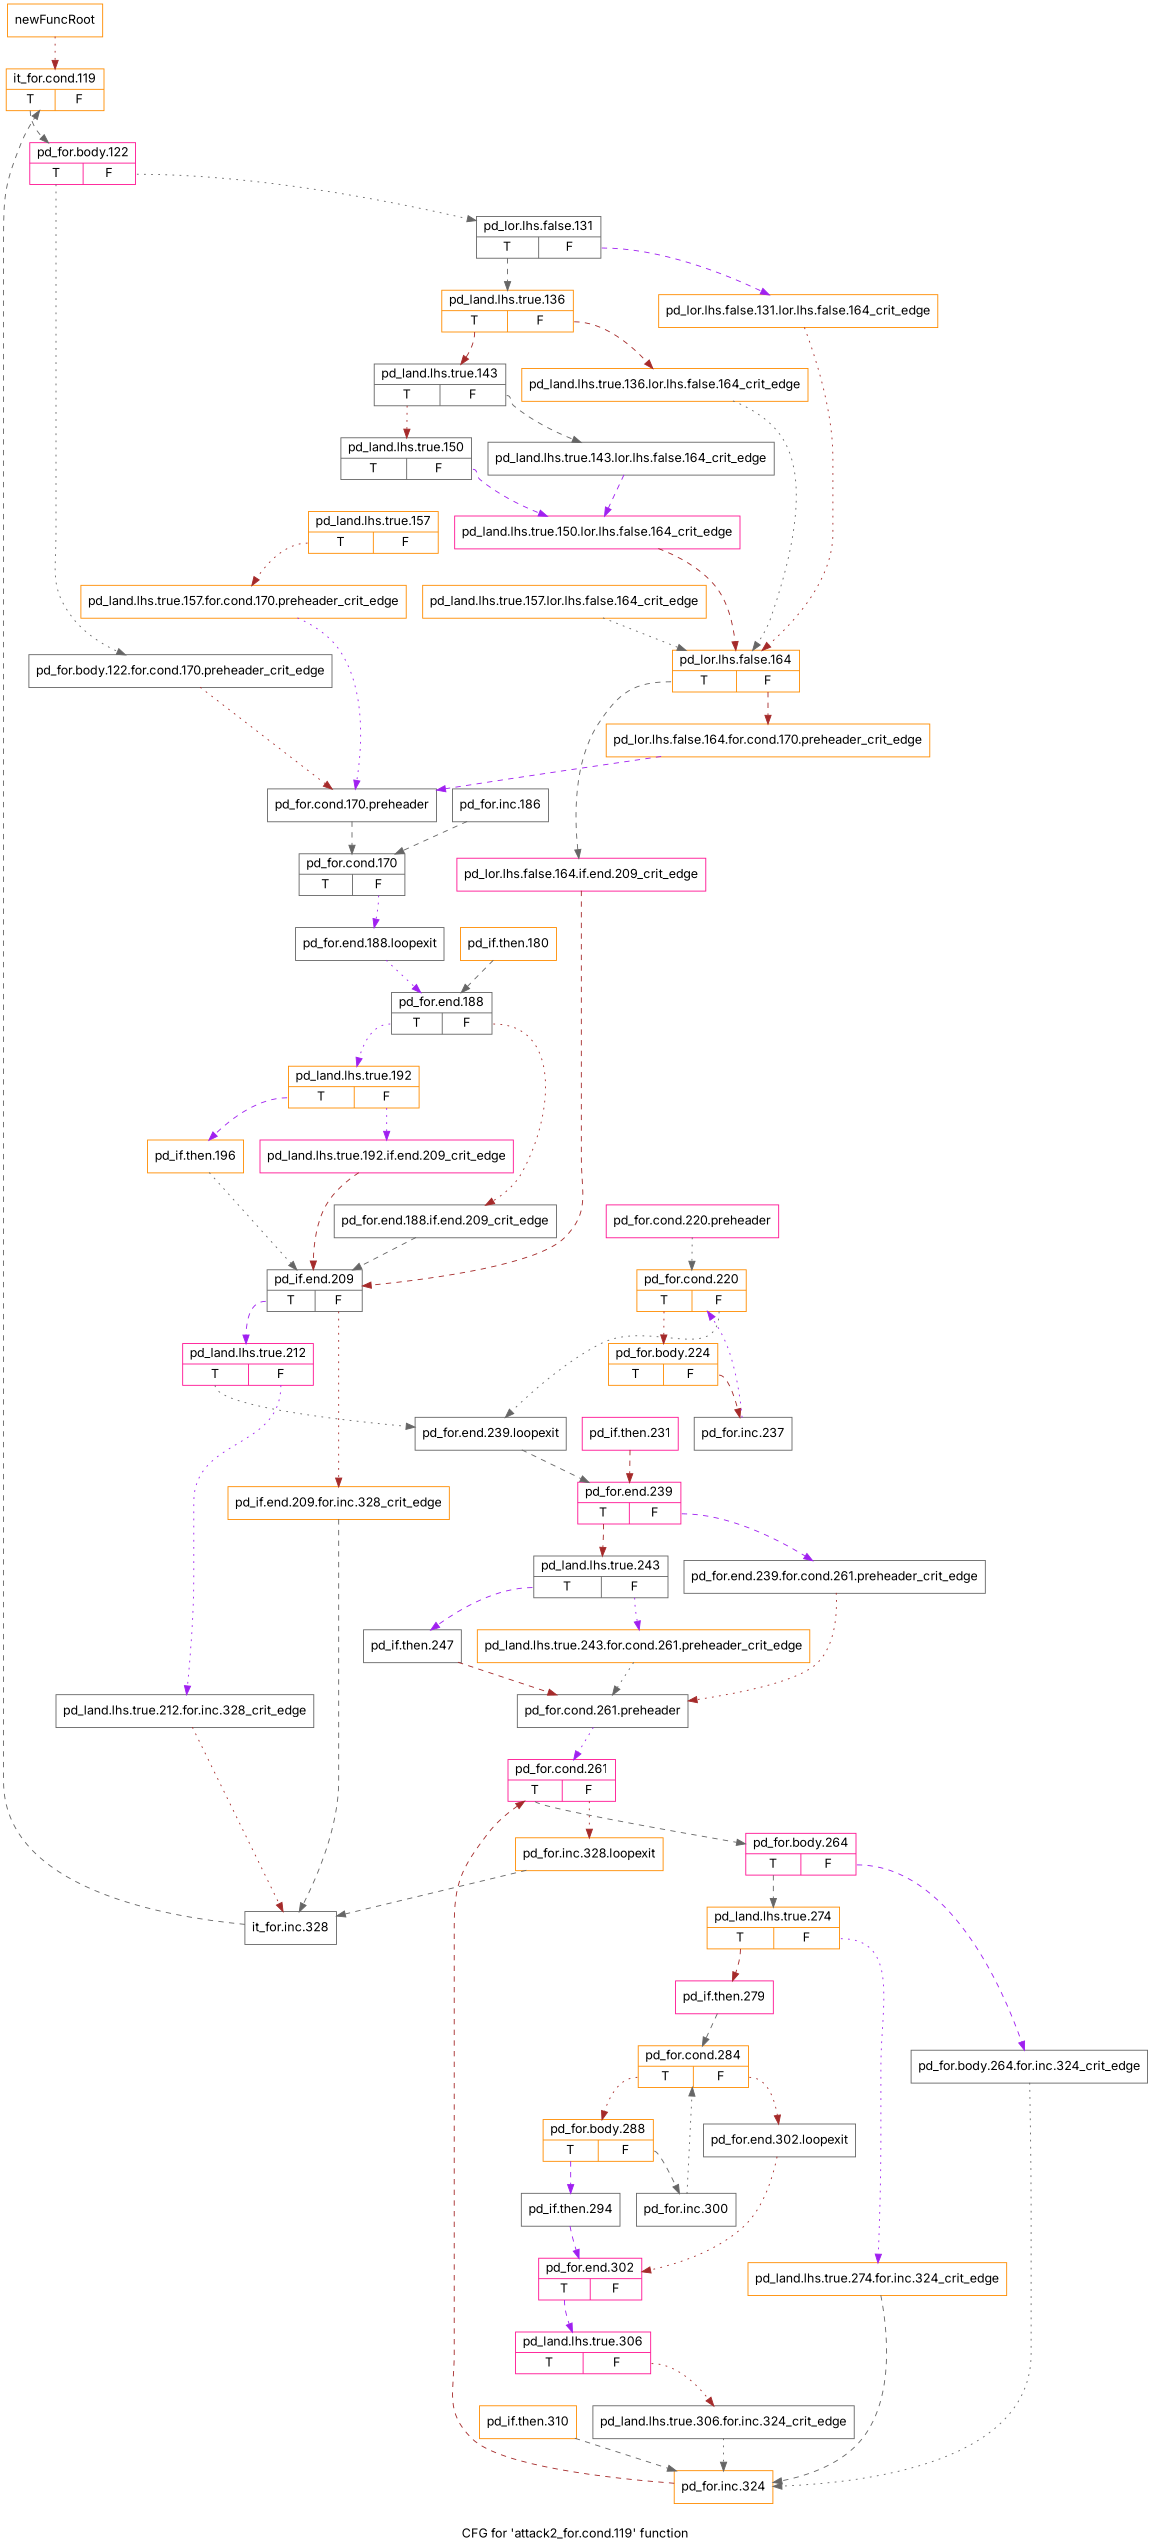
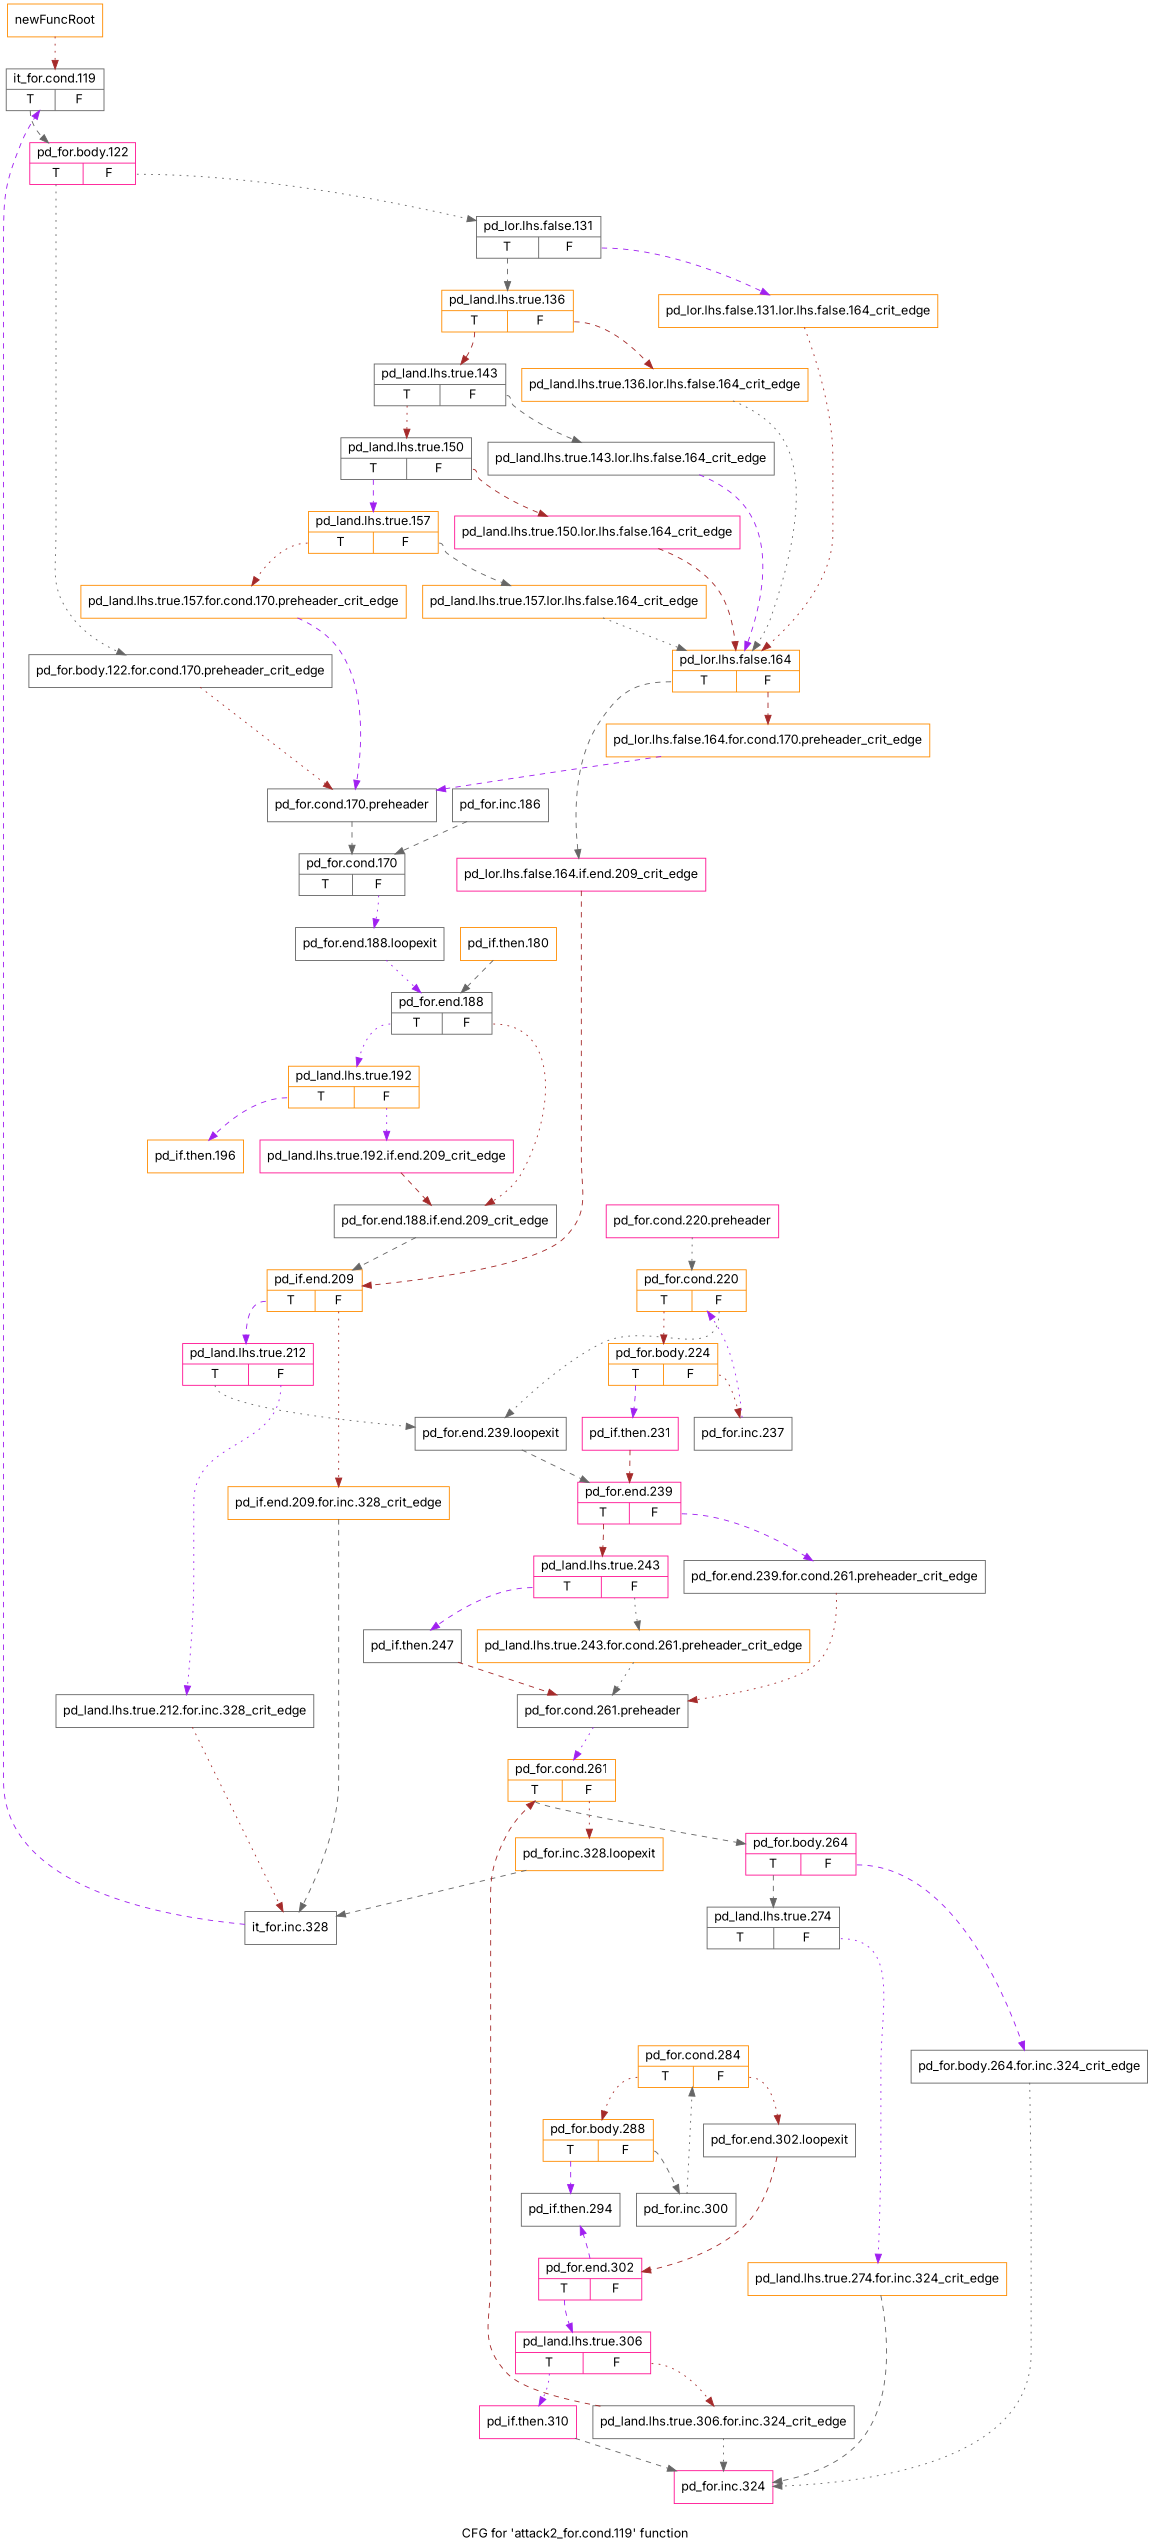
(55, 90) -> (55, 90)
none -> (373, 491)
(616, 491) -> (761, 545)
(502, 495) -> (502, 495)
none -> (468, 566)
(355, 687) -> (355, 687)
(4, 1099) -> (4, 1099)
(324, 1210) -> (413, 1186)
(250, 1218) -> none
(315, 1291) -> (315, 1291)
(731, 1390) -> (731, 1390)
none -> (635, 1397)
(601, 1577) -> (601, 1577)
(635, 1610) -> (635, 1610)
(562, 1780) -> (562, 1780)
(773, 1928) -> (773, 1928)
(724, 1997) -> none
(454, 2219) -> (491, 2138)
(734, 2235) -> (734, 2235)
(573, 2238) -> (587, 2246)
none -> (548, 2386)
(528, 2422) -> (528, 2422)
(724, 2487) -> (724, 2487)
